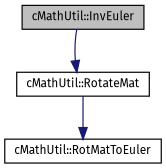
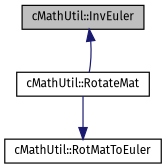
(75, 45) -> (91, 57)
